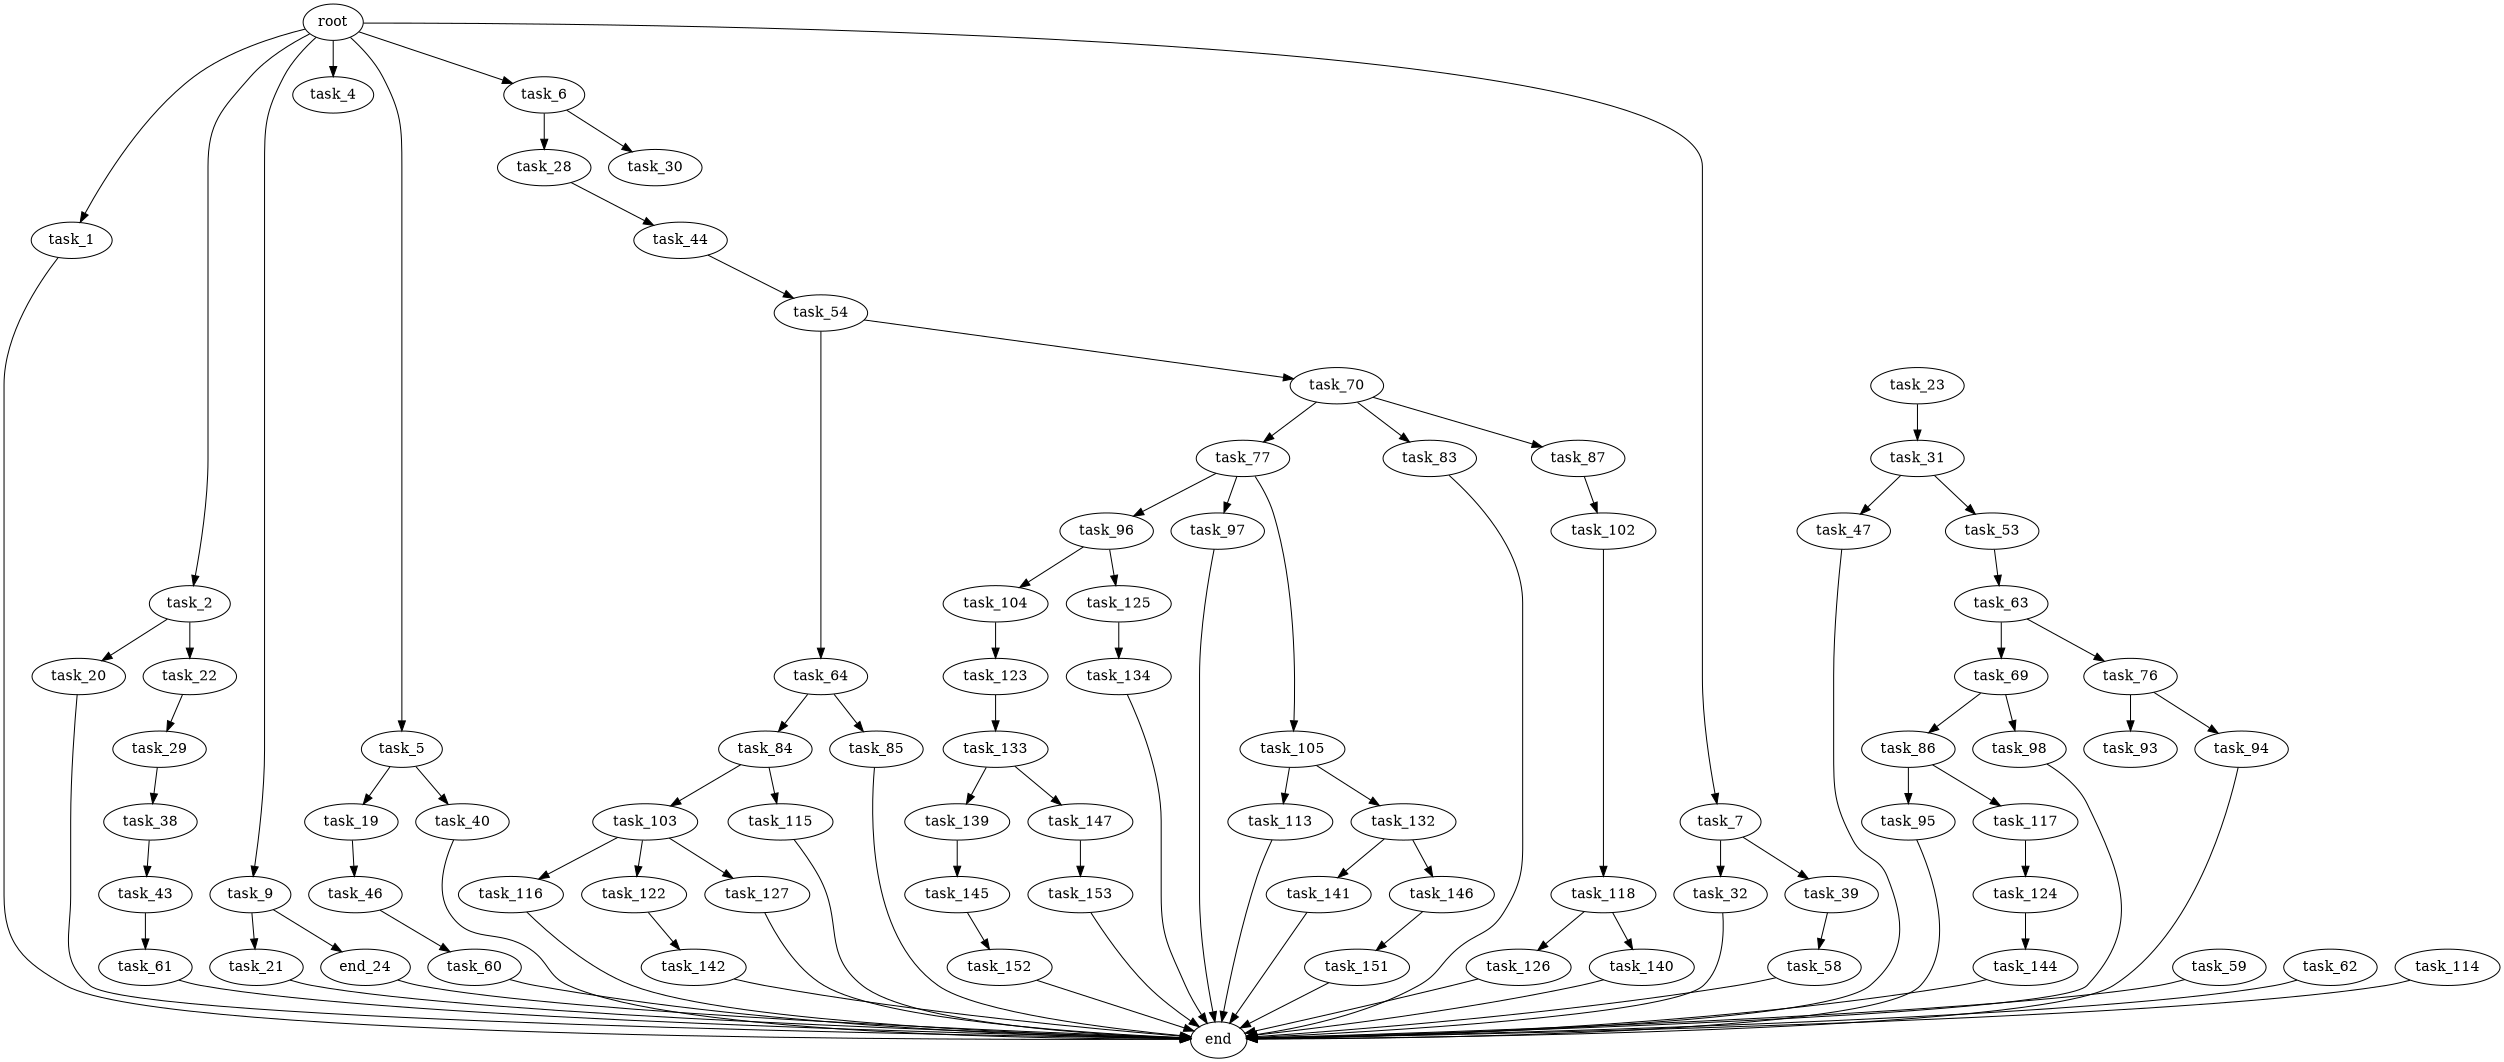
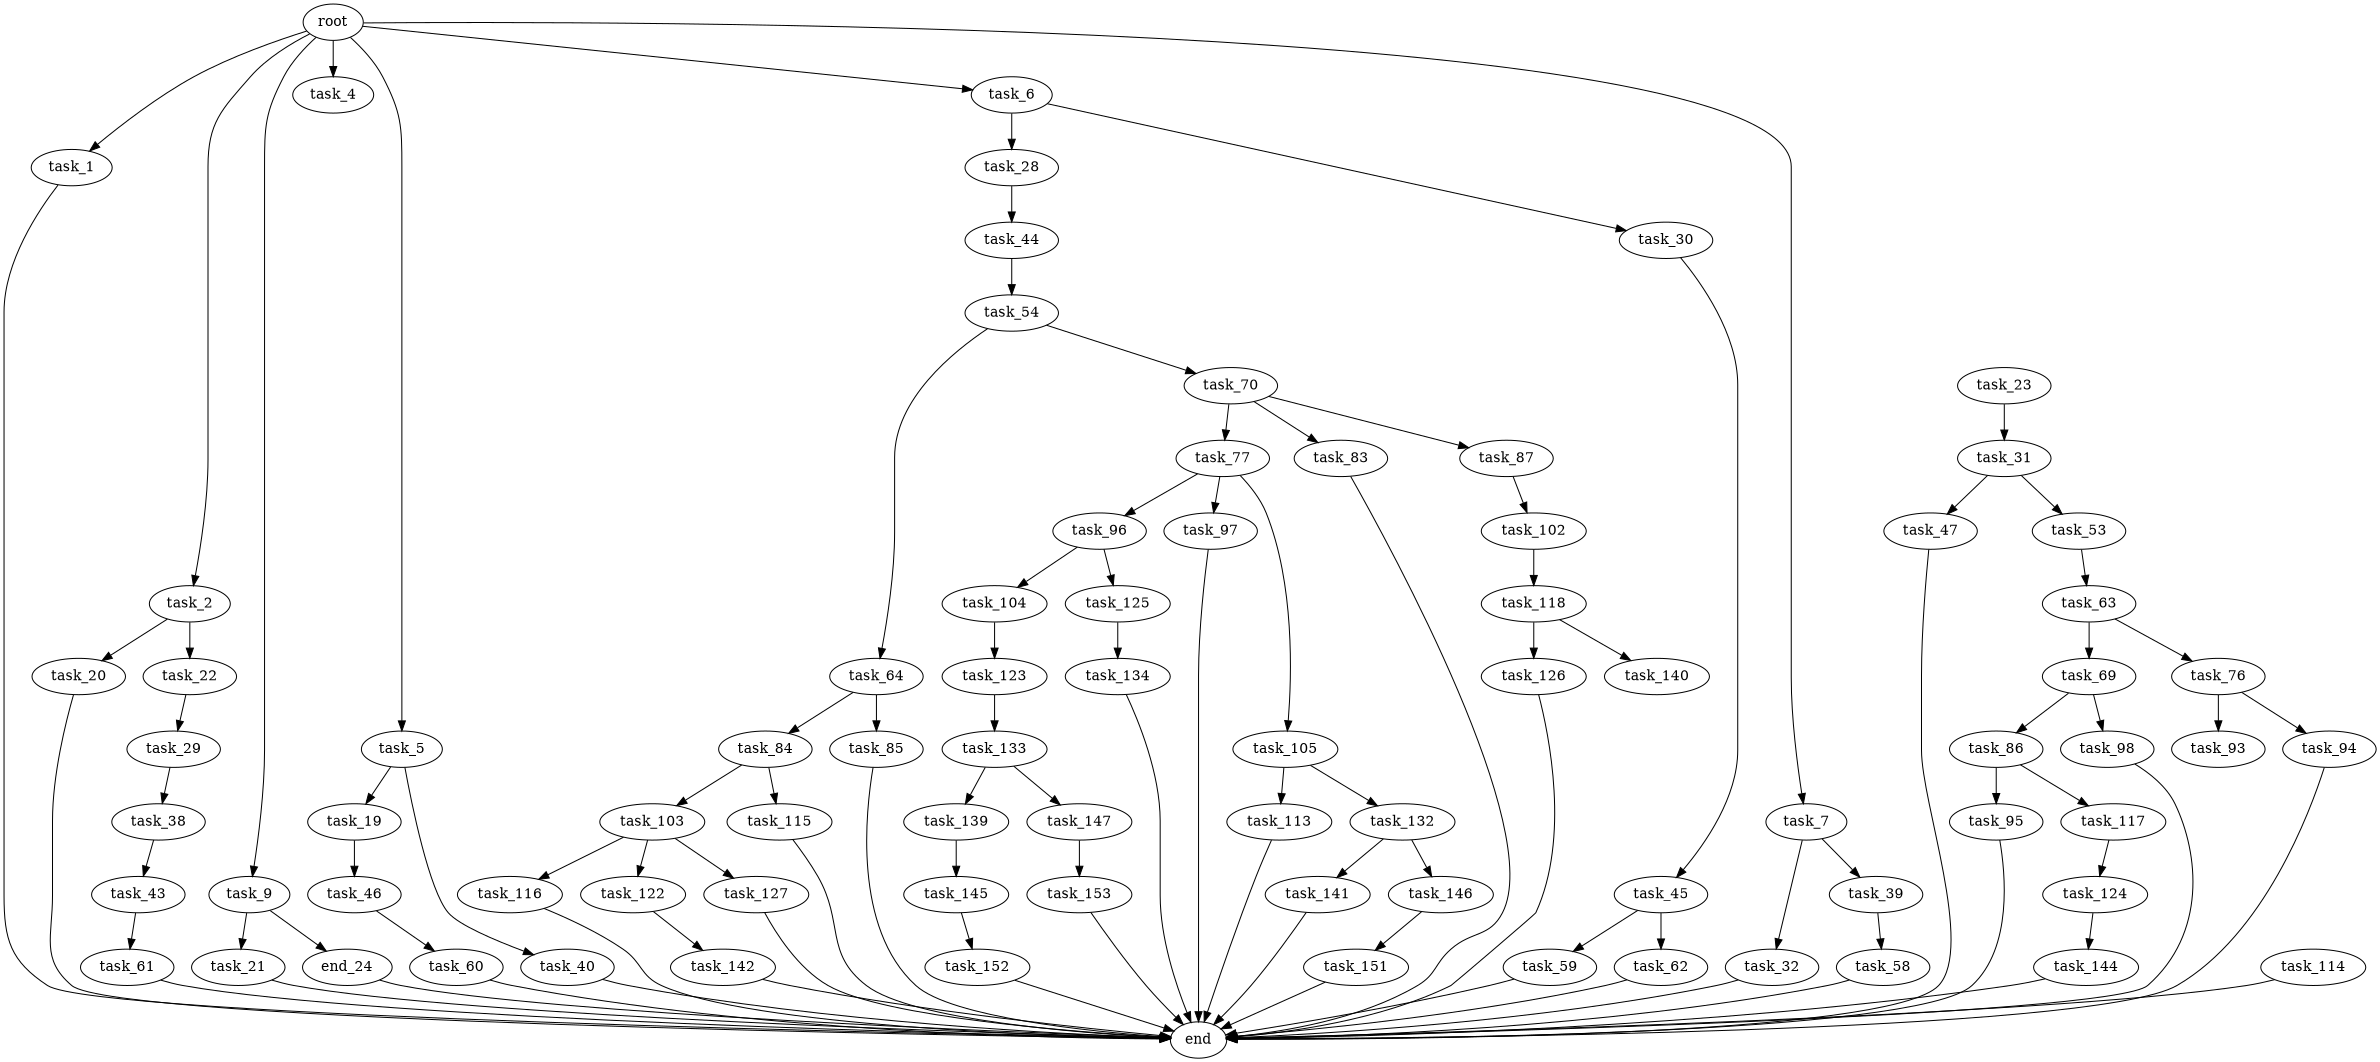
none -> (1661, 895)
(1431, 1012) -> none
